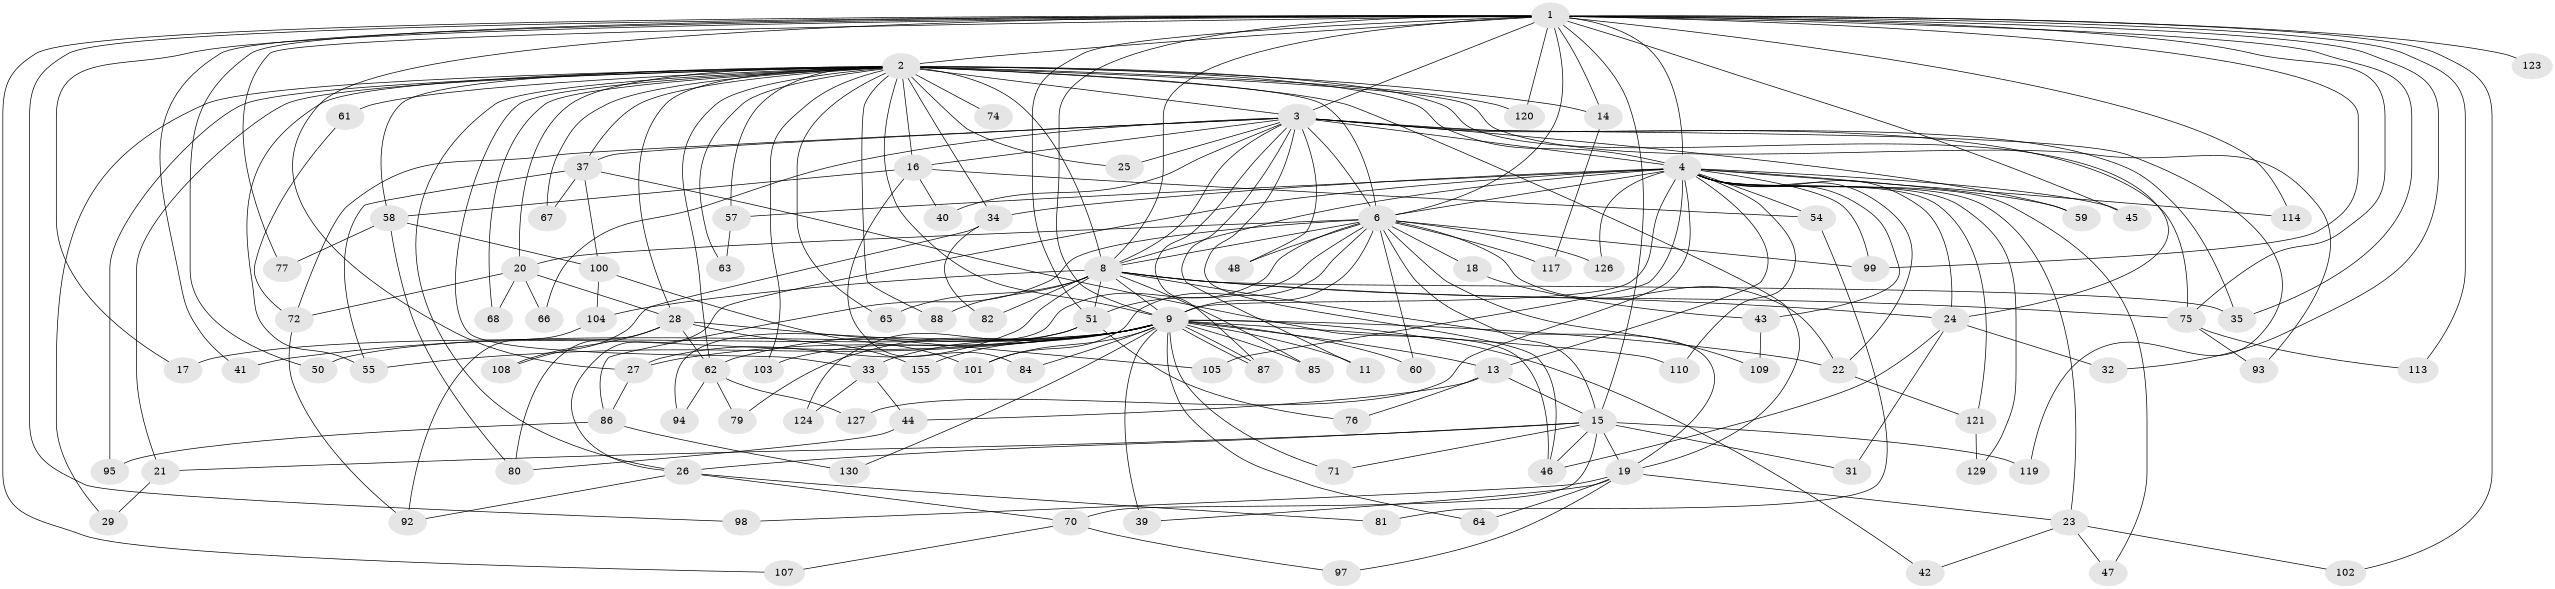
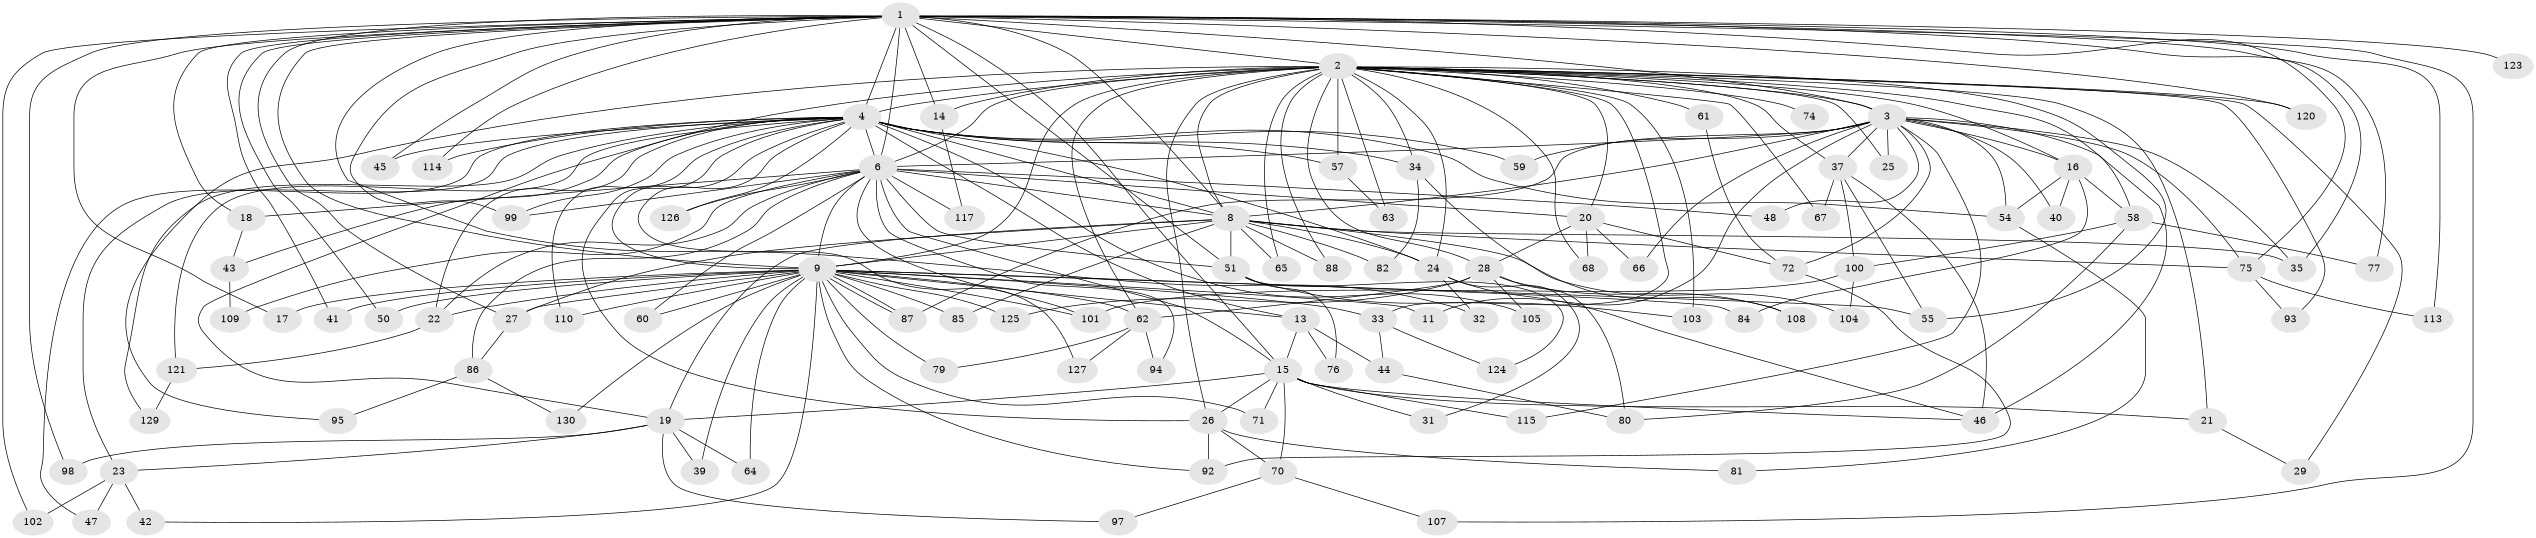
none -> (447, 29)
(1455, 138) -> (1981, 146)
(921, 370) -> (1010, 320)
(456, 379) -> (969, 429)
(2029, 472) -> (1527, 421)
